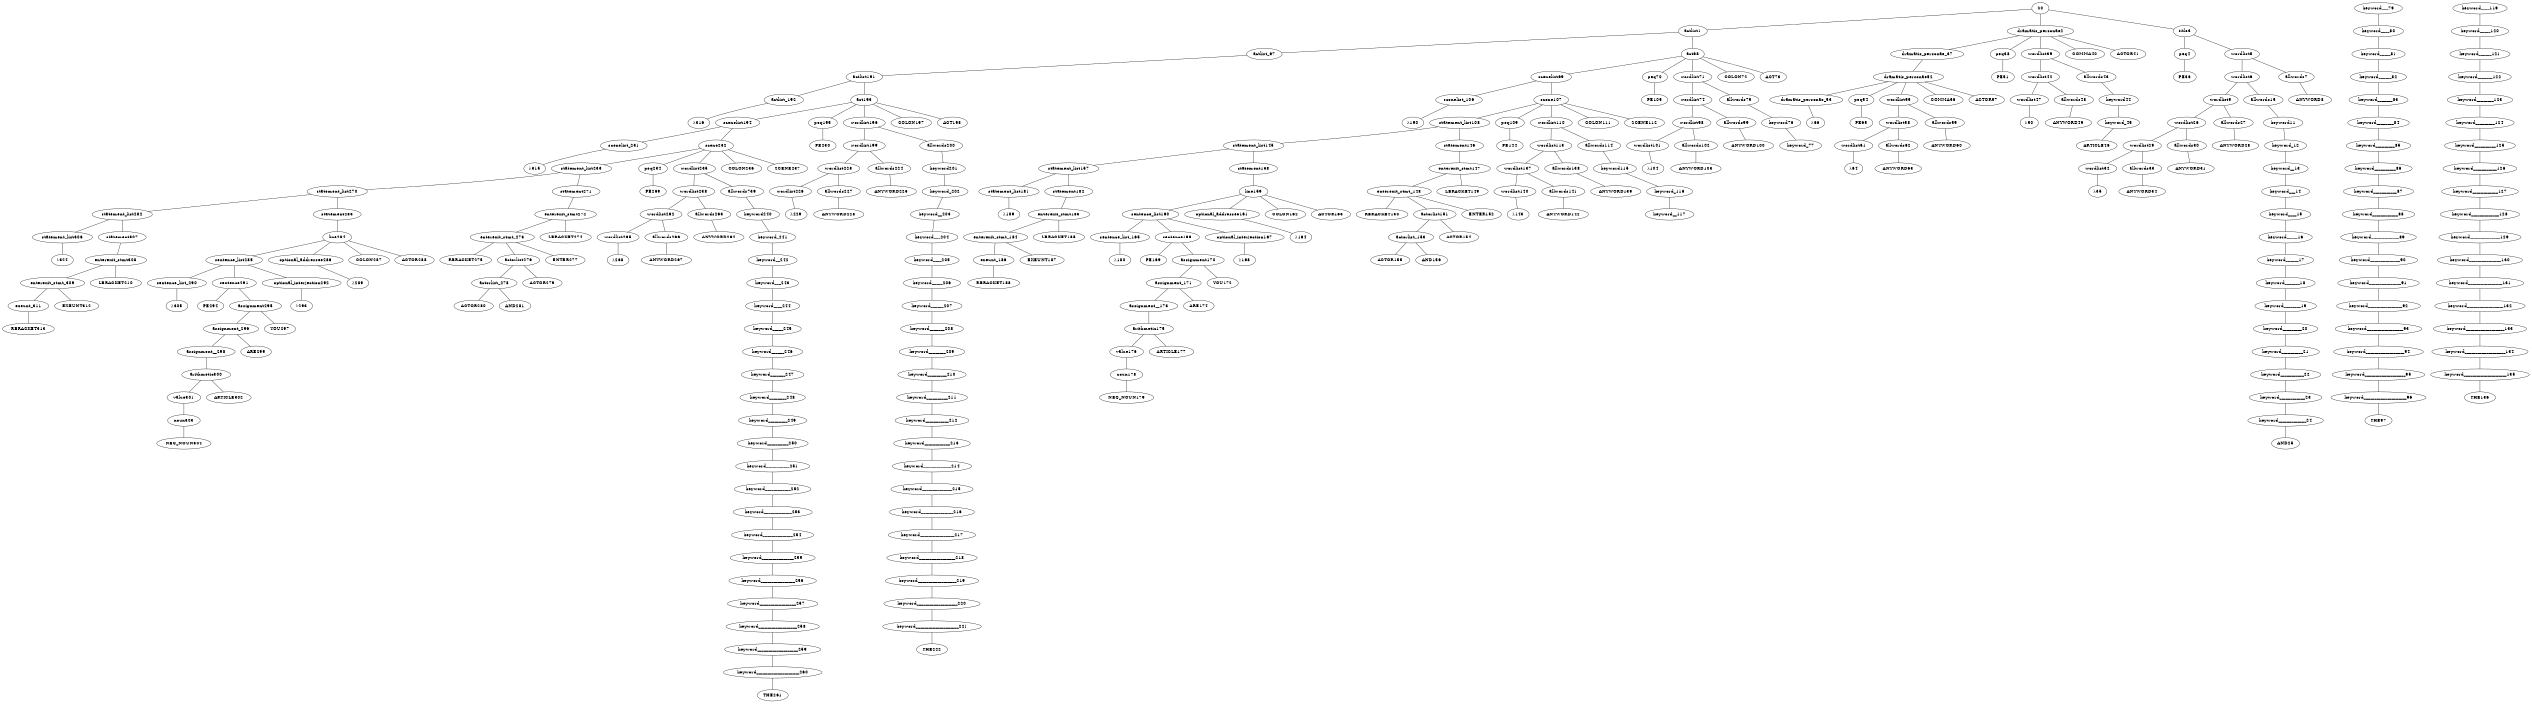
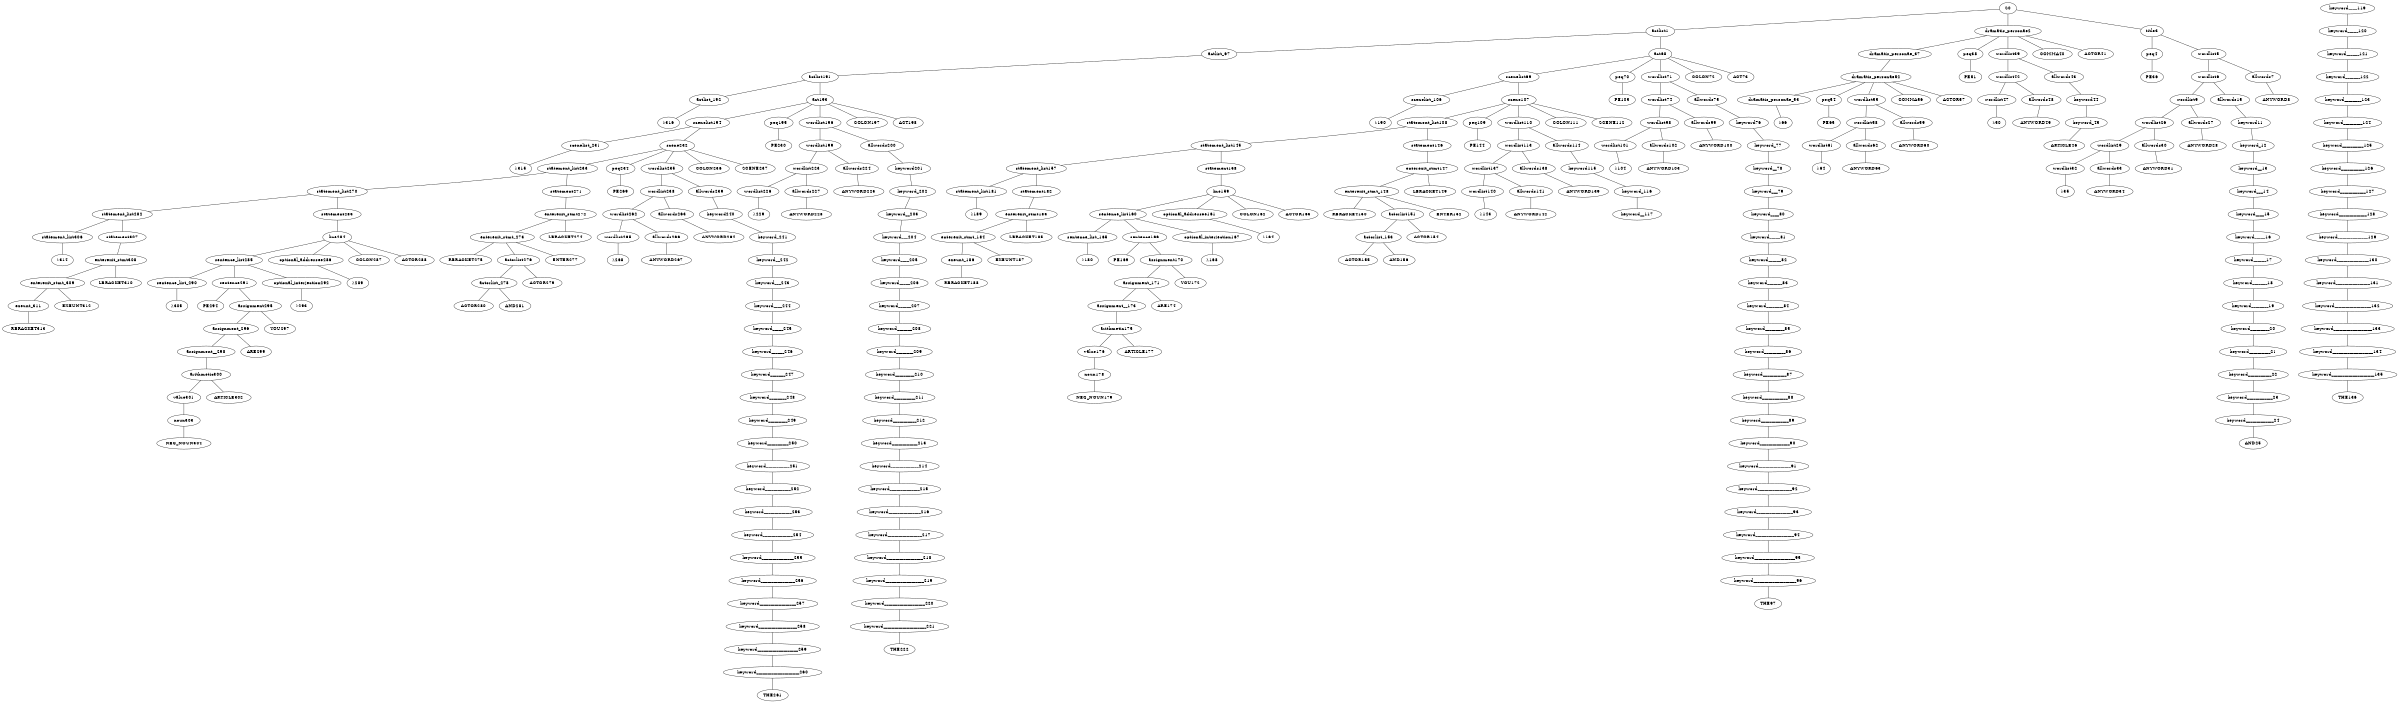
none -> (1768, 169)
(742, 191) -> (710, 191)
(62, 260) -> (62, 260)
(116, 283) -> (116, 283)
